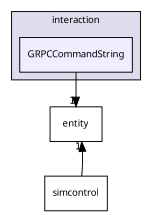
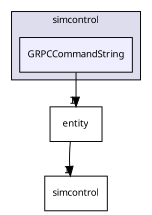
(76, 21) -> (76, 21)
(82, 164) -> (70, 154)
